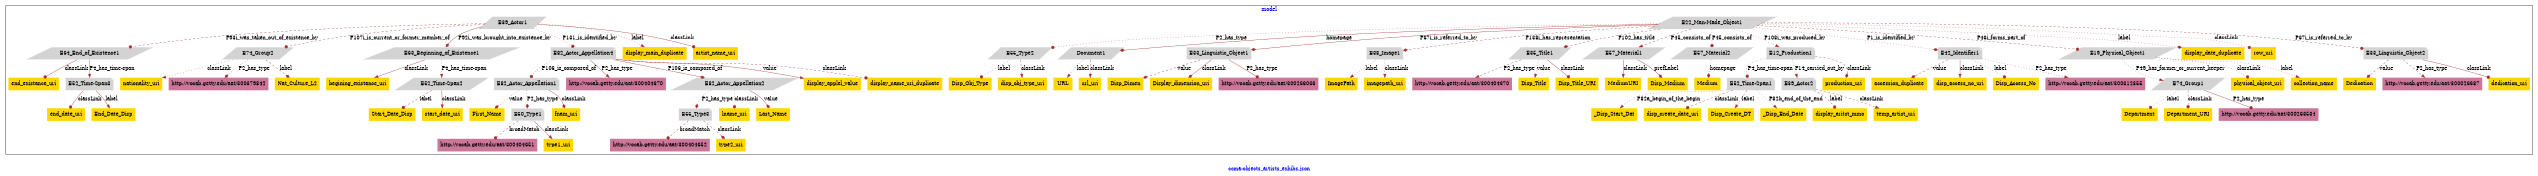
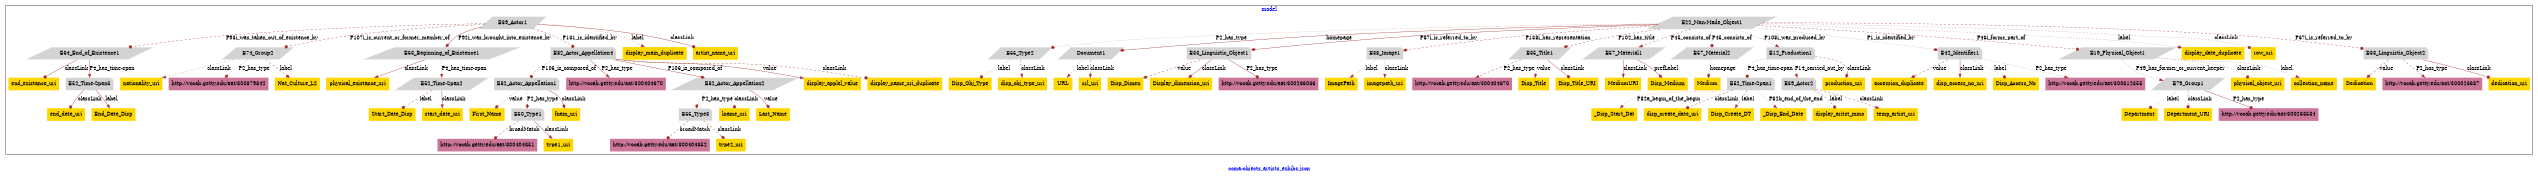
(553, 36) -> (553, 36)
(358, 84) -> (358, 84)
(2188, 84) -> (2188, 84)
